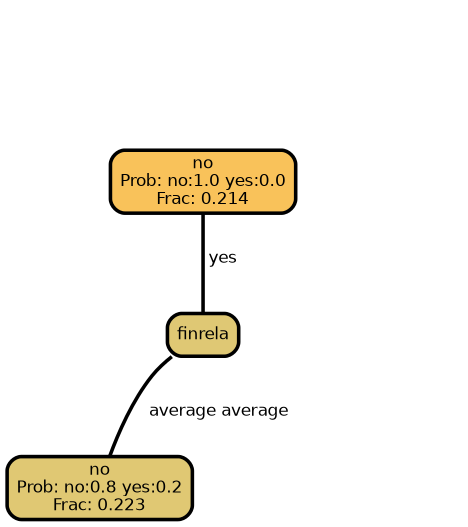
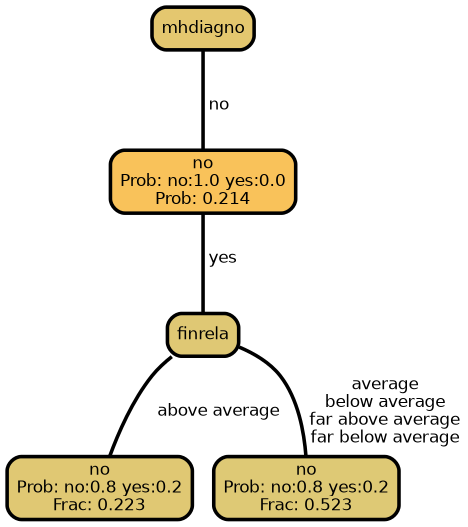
none -> (203, 28)
(203, 182) -> (203, 182)
(216, 411) -> (216, 411)
none -> (306, 488)
